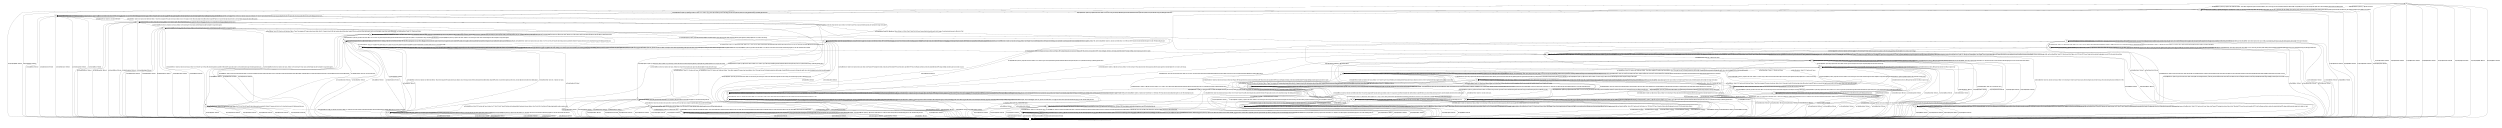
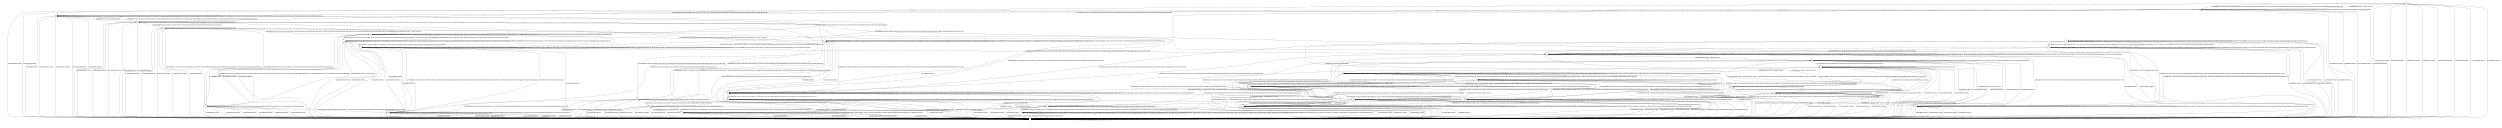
(1582, 70) -> none
